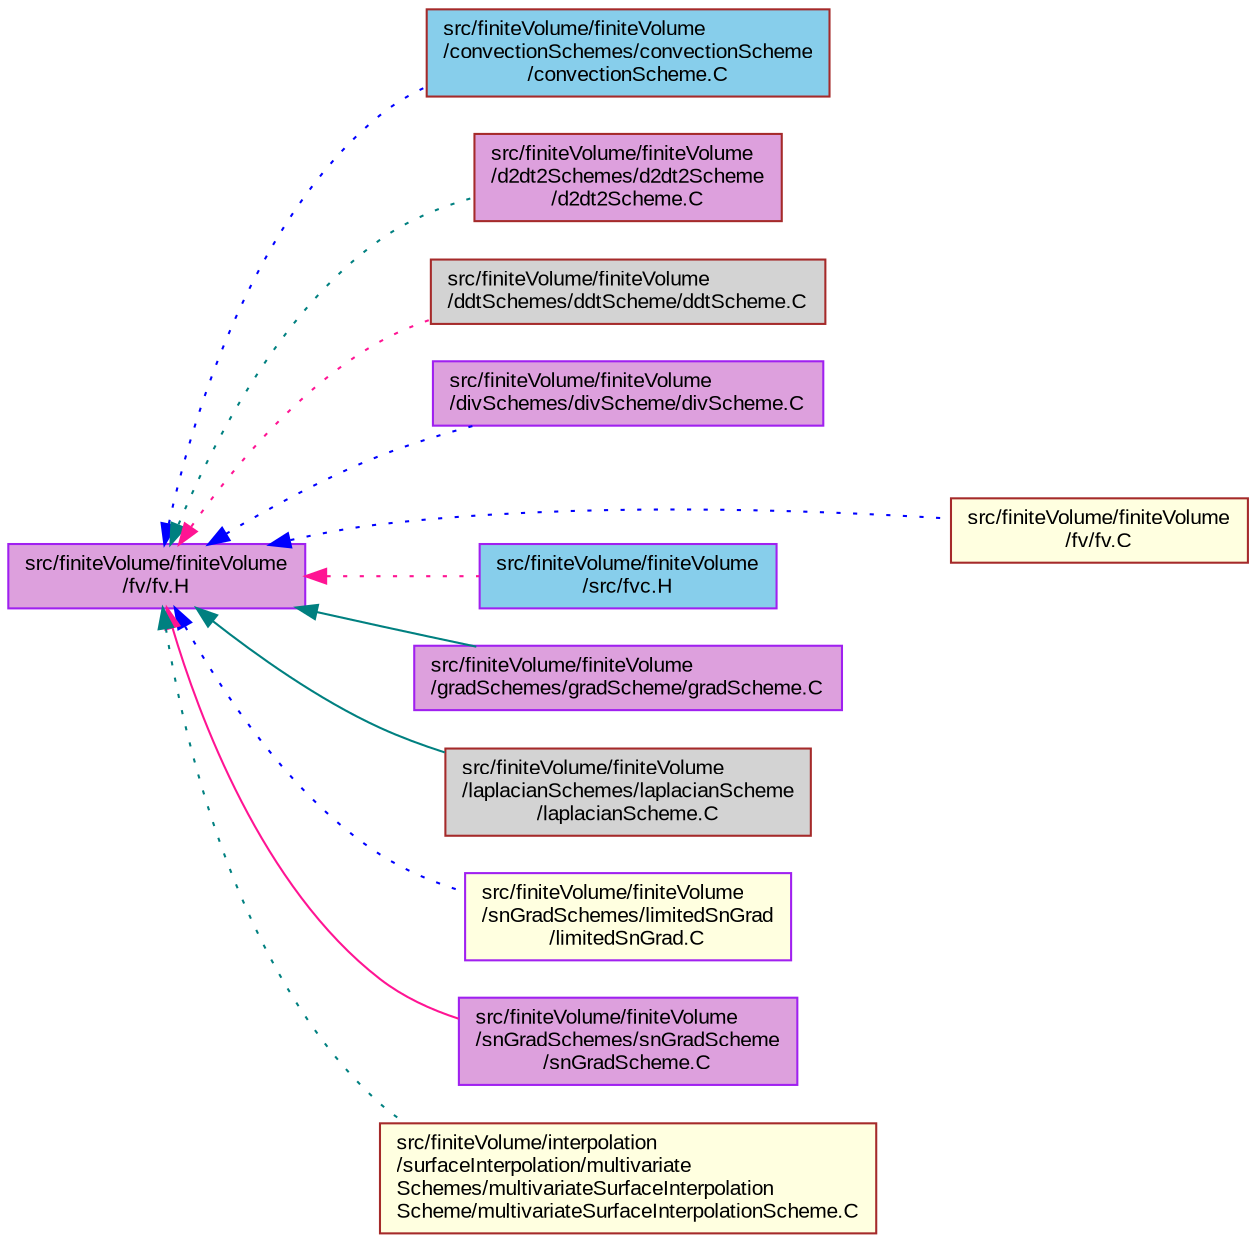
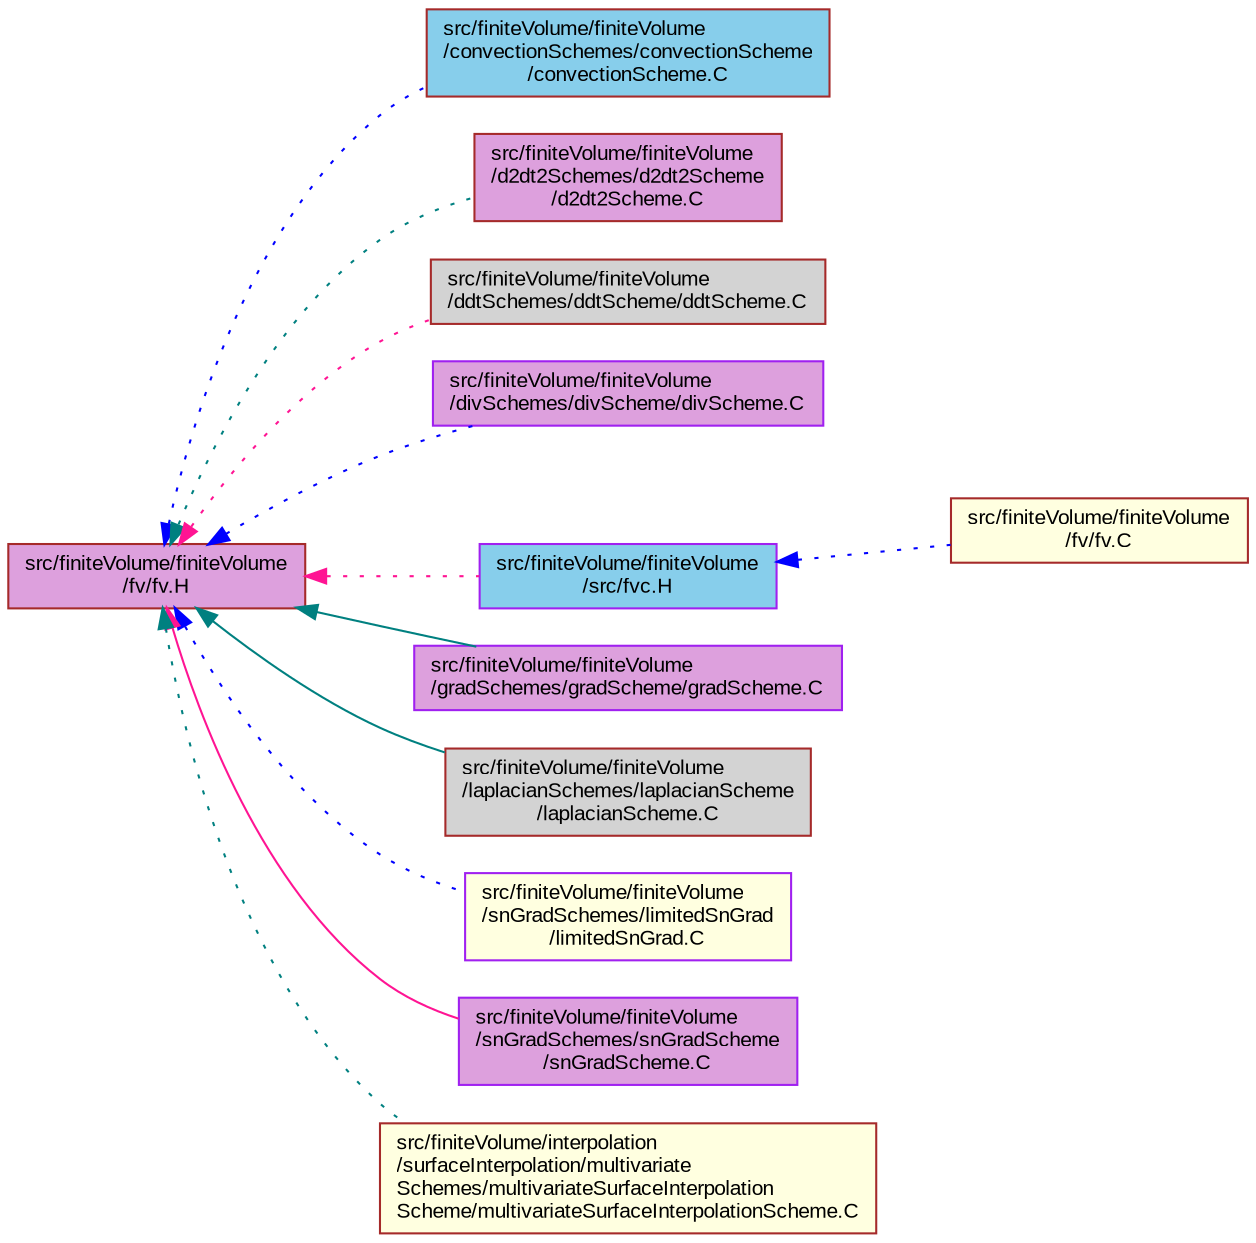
(620, 510) -> (874, 552)
(157, 576) -> (157, 576)
